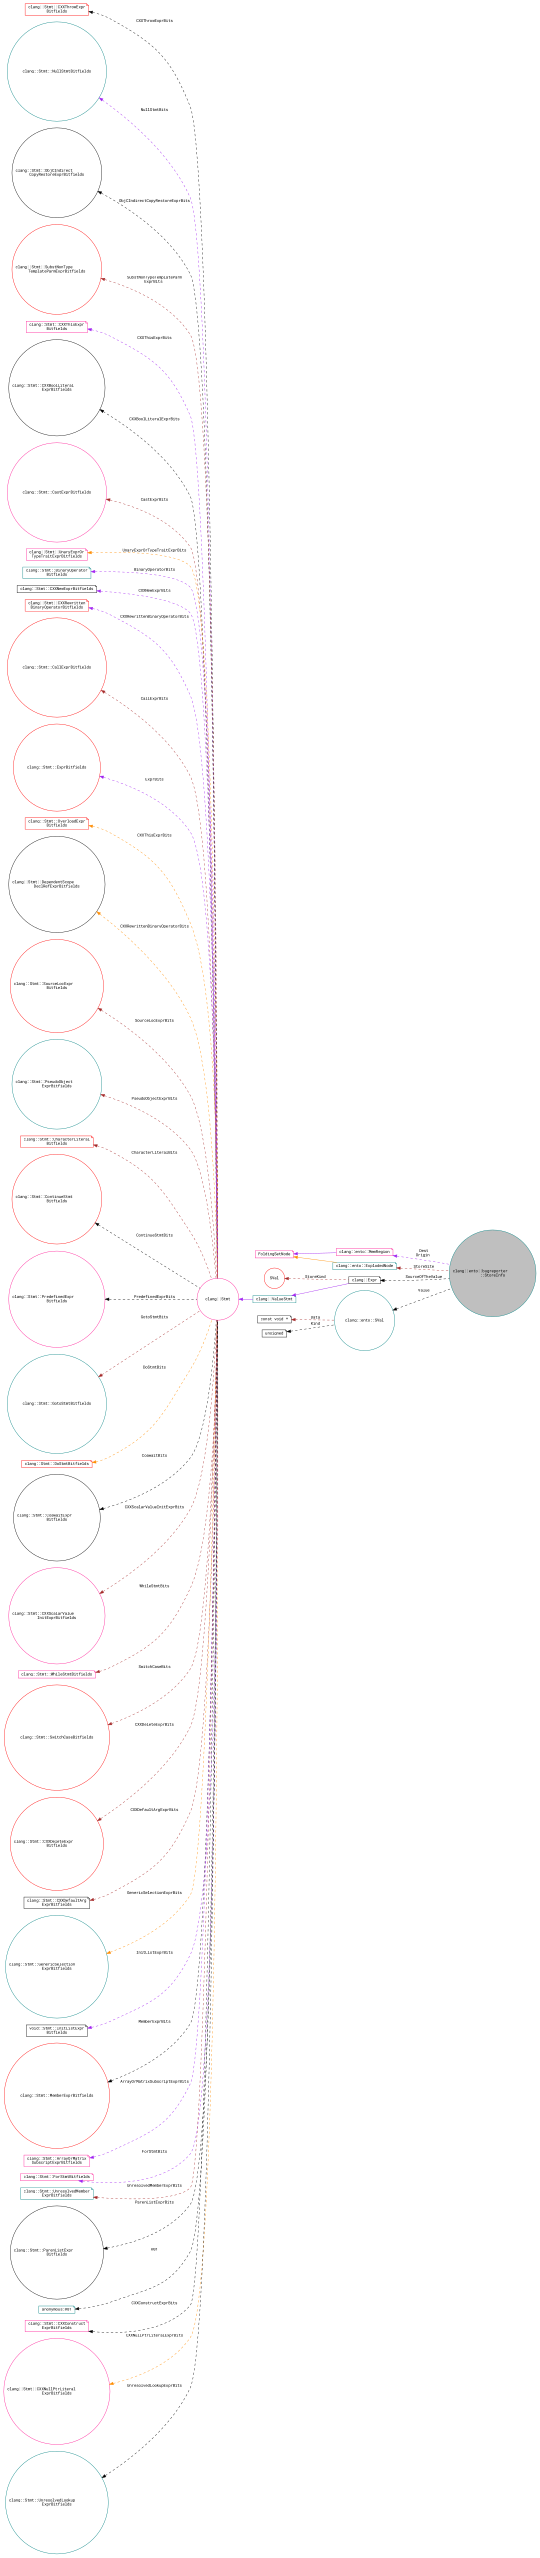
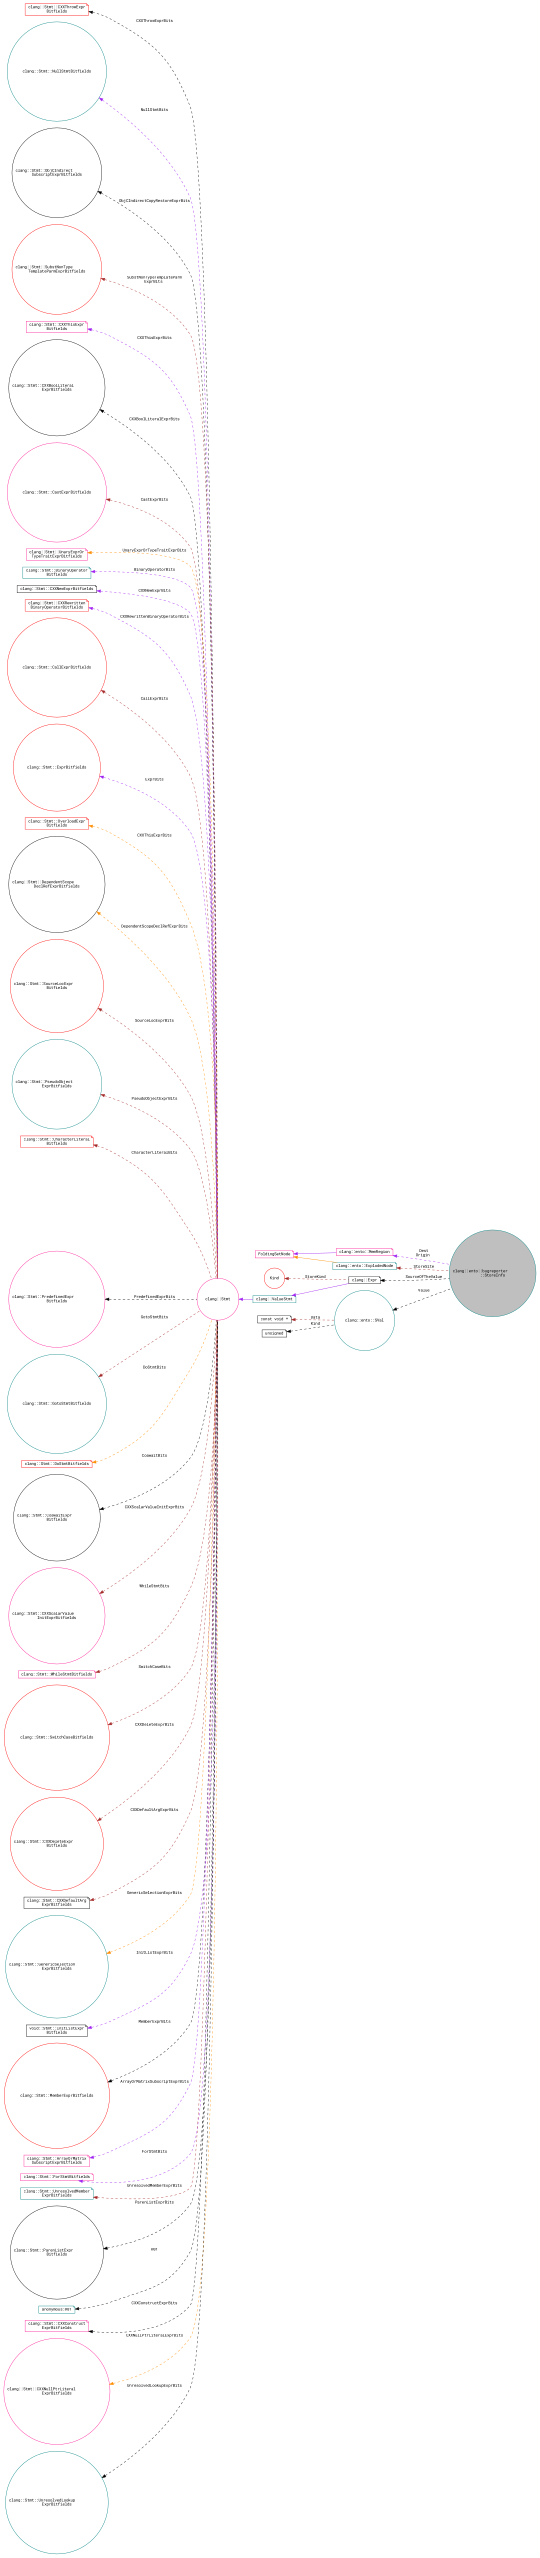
(57, 173) -> (57, 173)
(153, 926) -> (153, 926)
(57, 1199) -> none
(274, 1278) -> (274, 1278)
